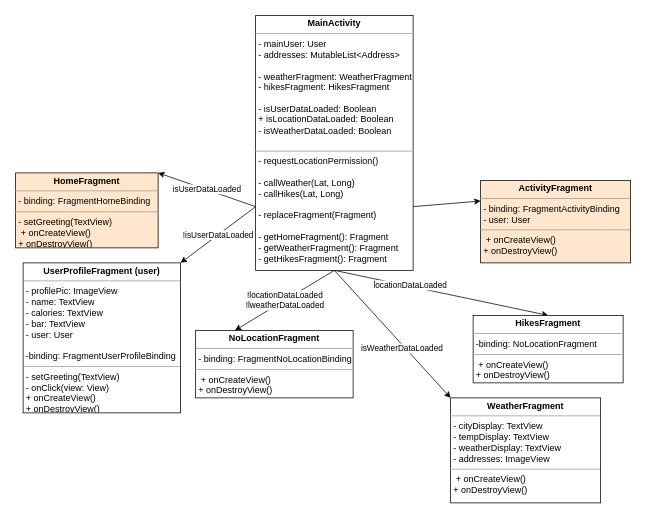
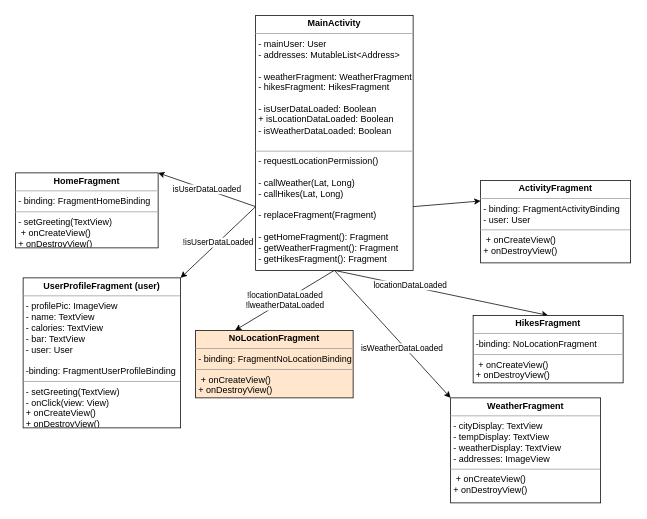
(87, 210) -> (87, 210)
(555, 222) -> (555, 222)
(102, 338) -> (102, 353)
(274, 364) -> (274, 364)
